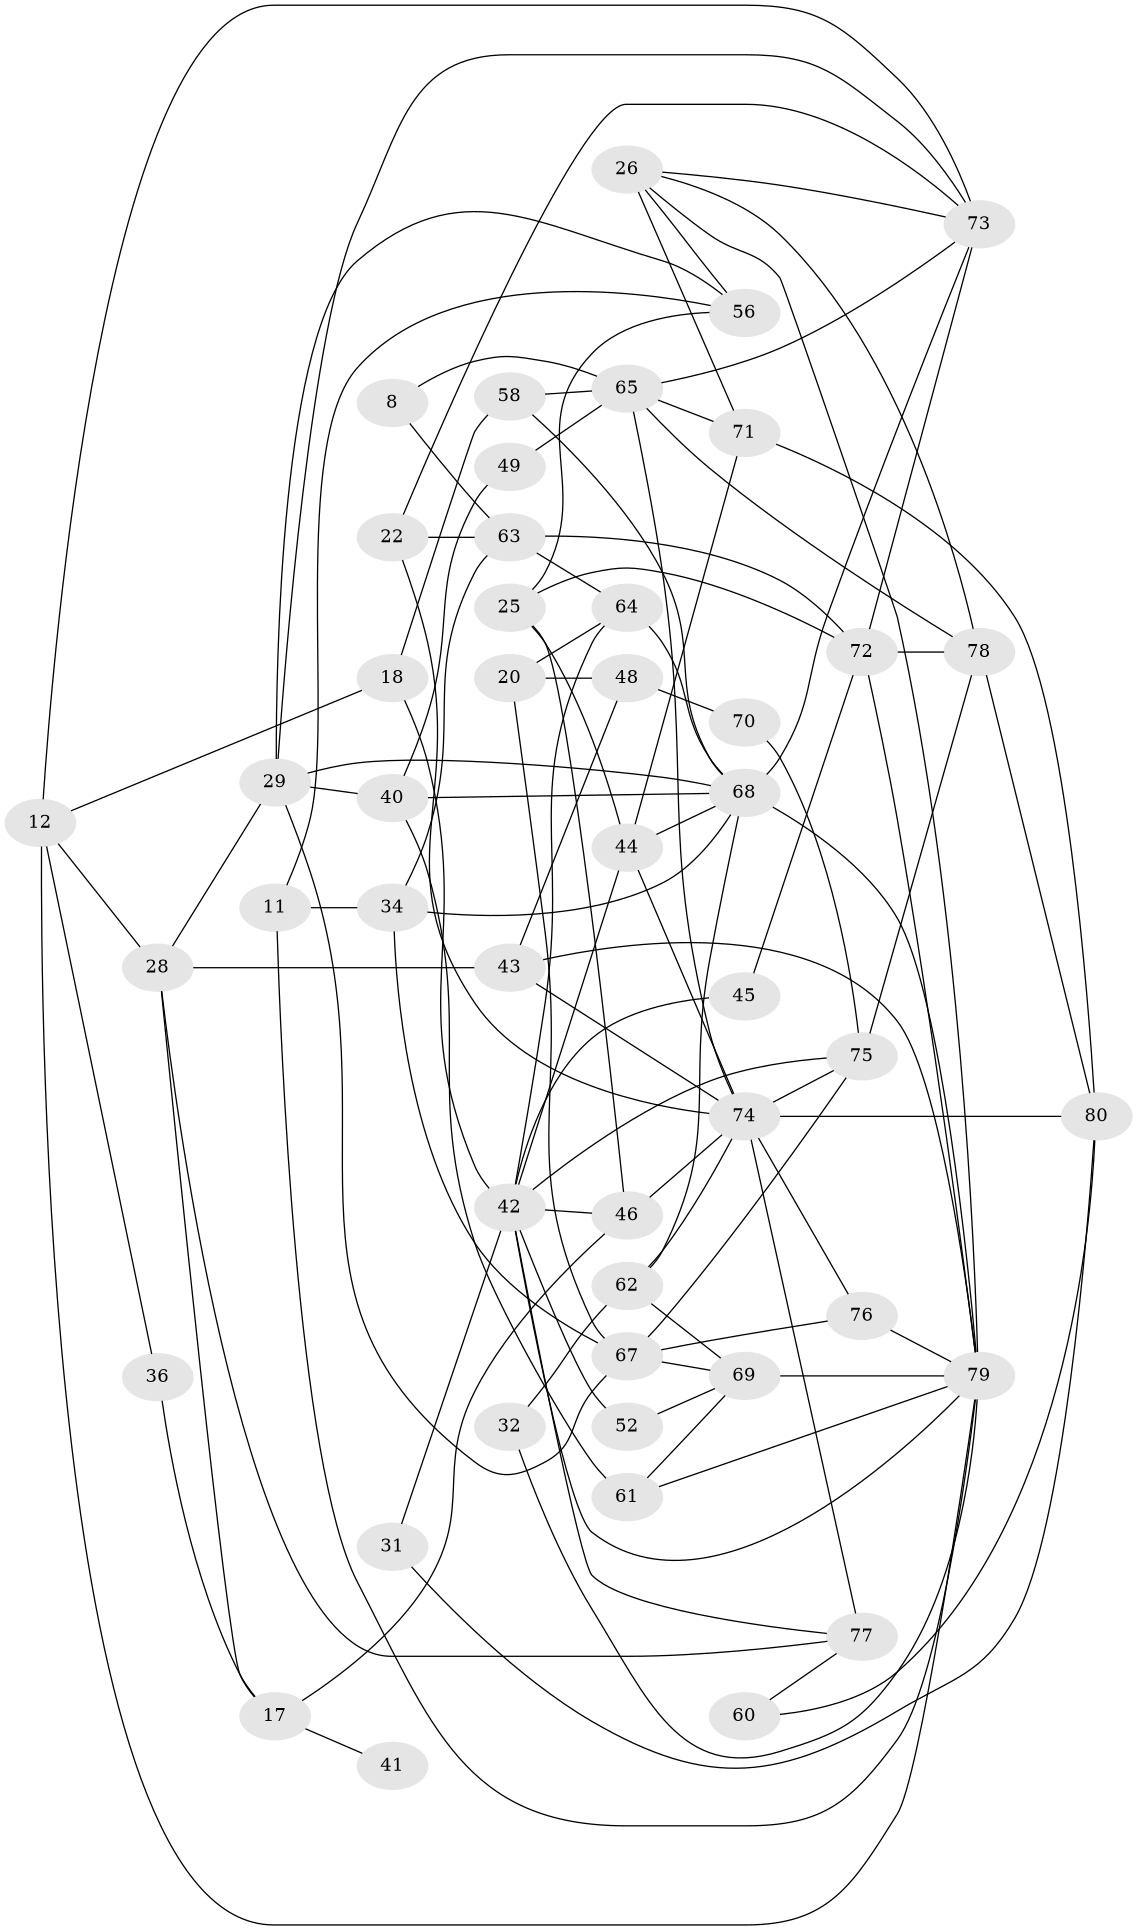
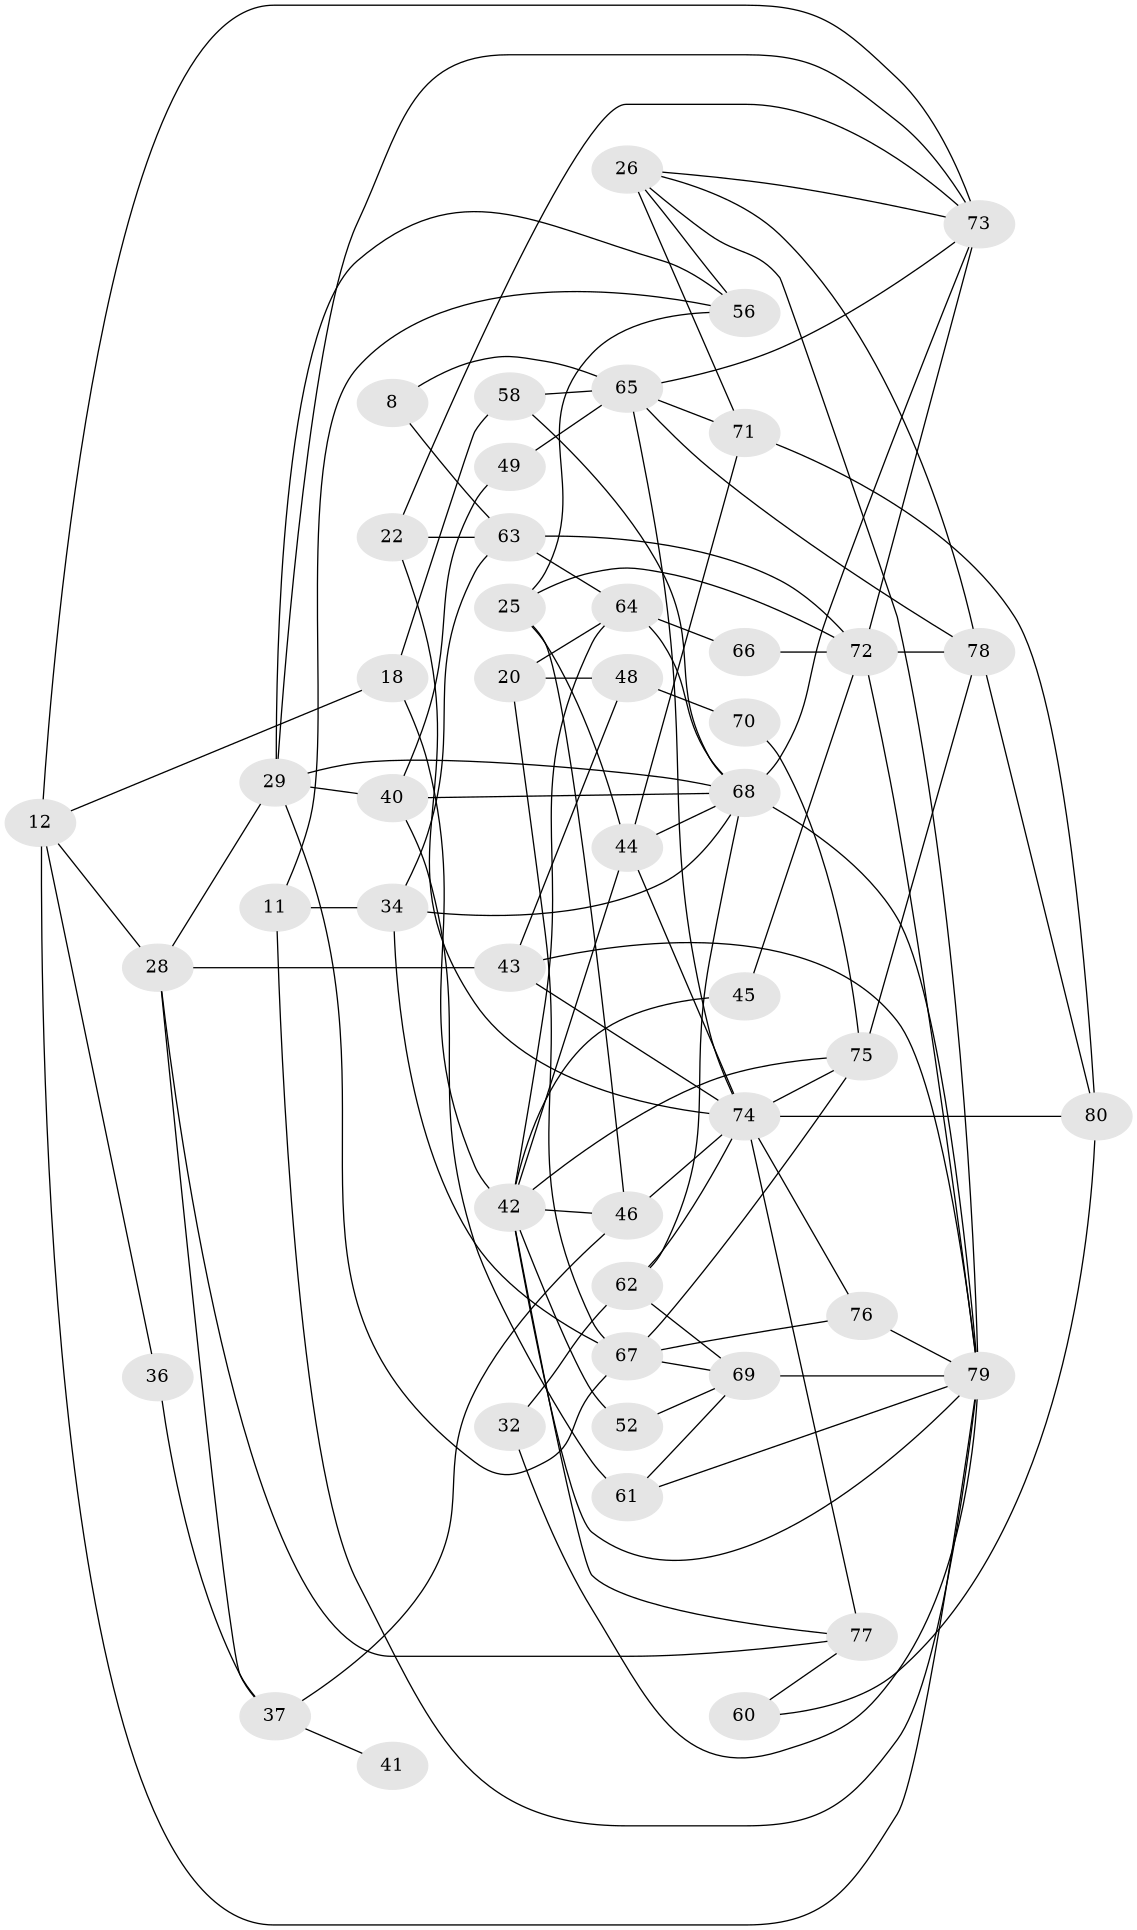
none -> (745, 652)
(393, 1547) -> none
(275, 1716) -> (275, 1716)
